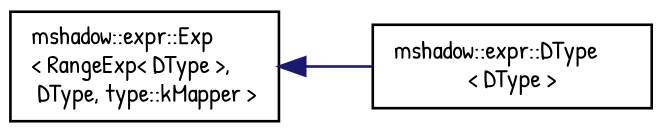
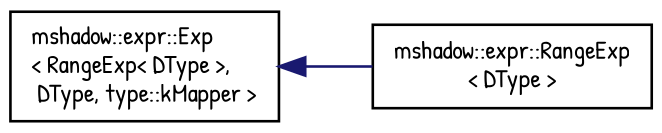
(512, 66) -> (512, 66)
